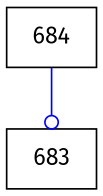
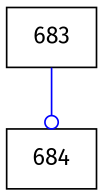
(52, 92) -> (52, 92)
